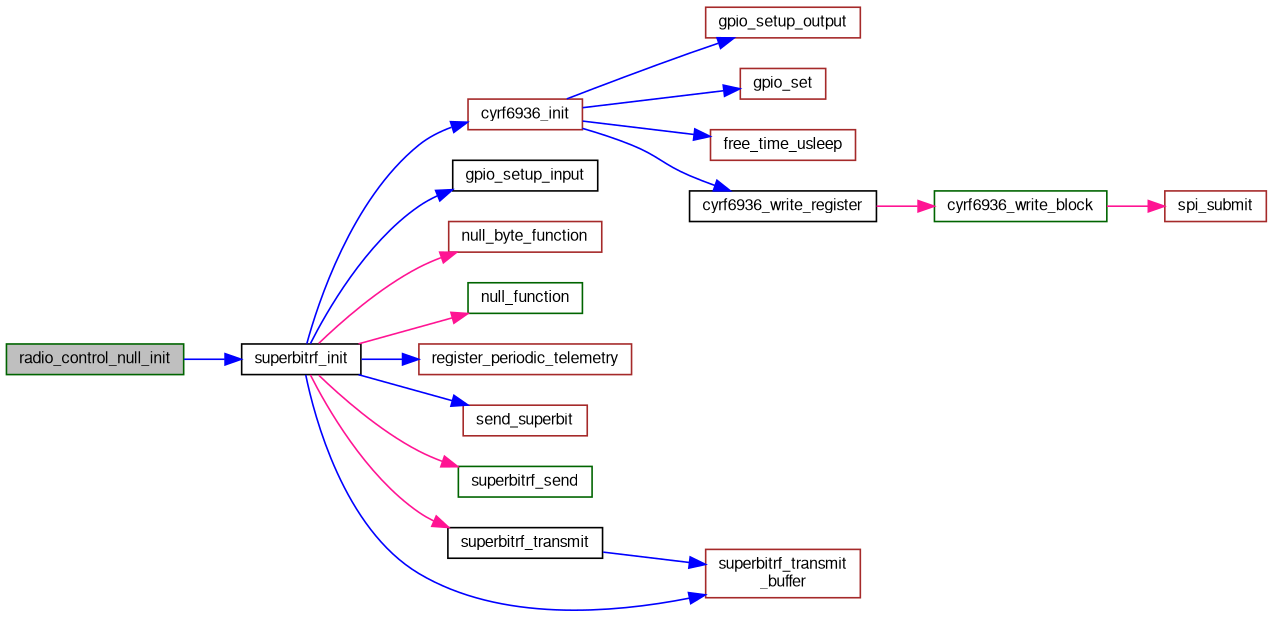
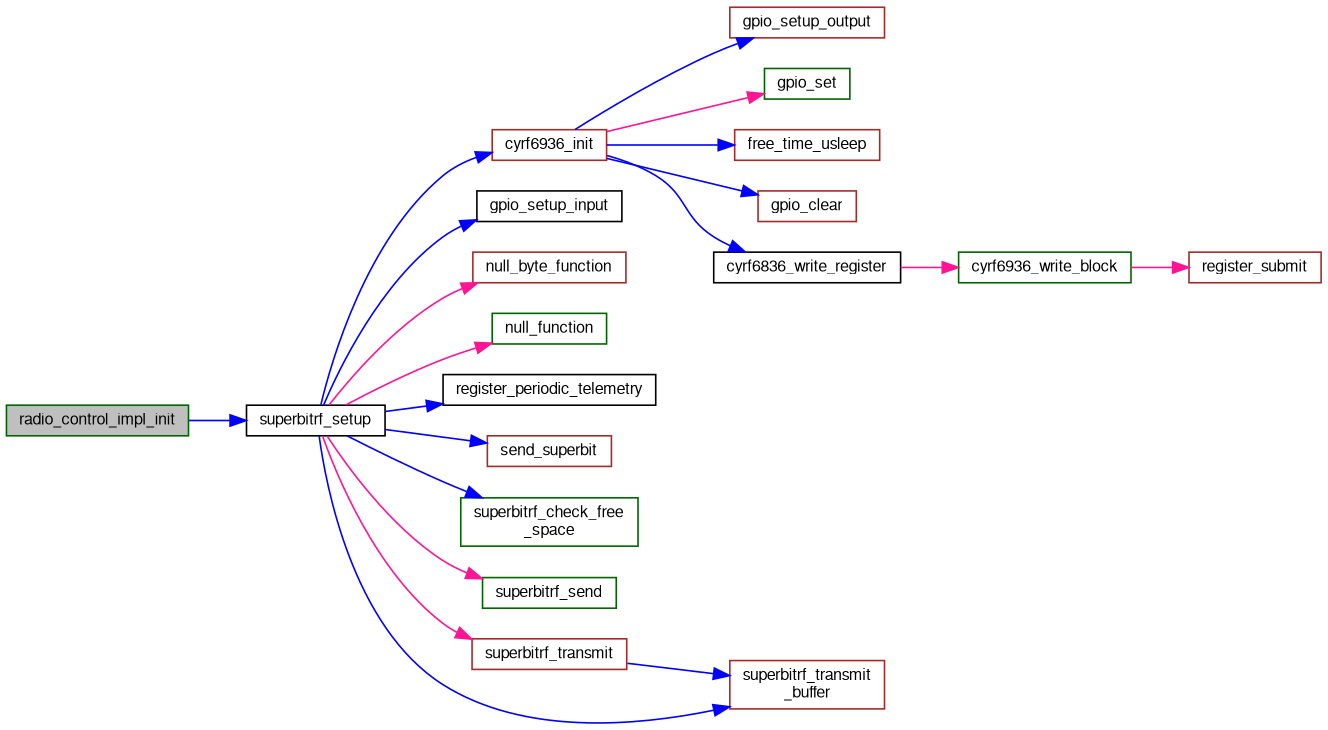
(783, 84) -> (807, 84)
(653, 99) -> (677, 115)
(783, 206) -> (807, 267)
none -> (807, 206)
(1216, 206) -> (1255, 267)
(95, 359) -> (97, 420)
(301, 359) -> (316, 420)
(525, 359) -> (549, 390)
none -> (549, 522)
(525, 543) -> (549, 654)
